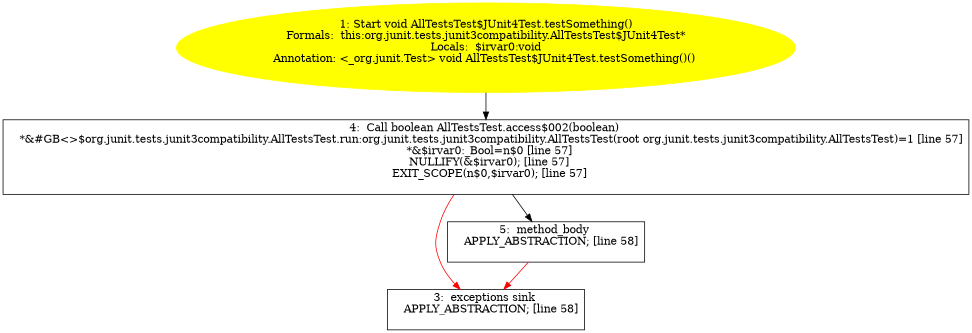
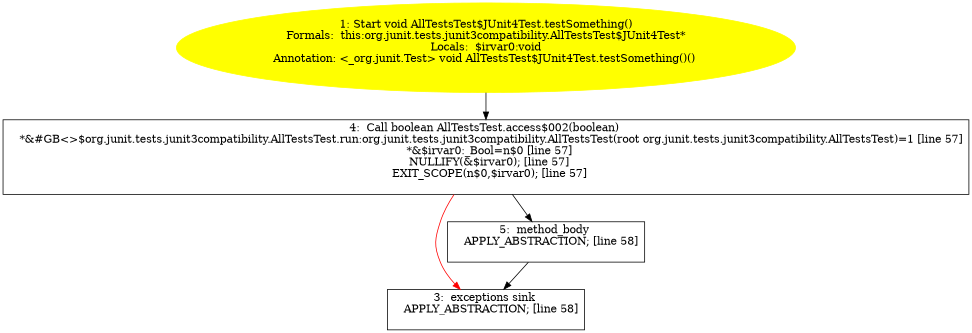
(519, 273) -> (519, 273)
